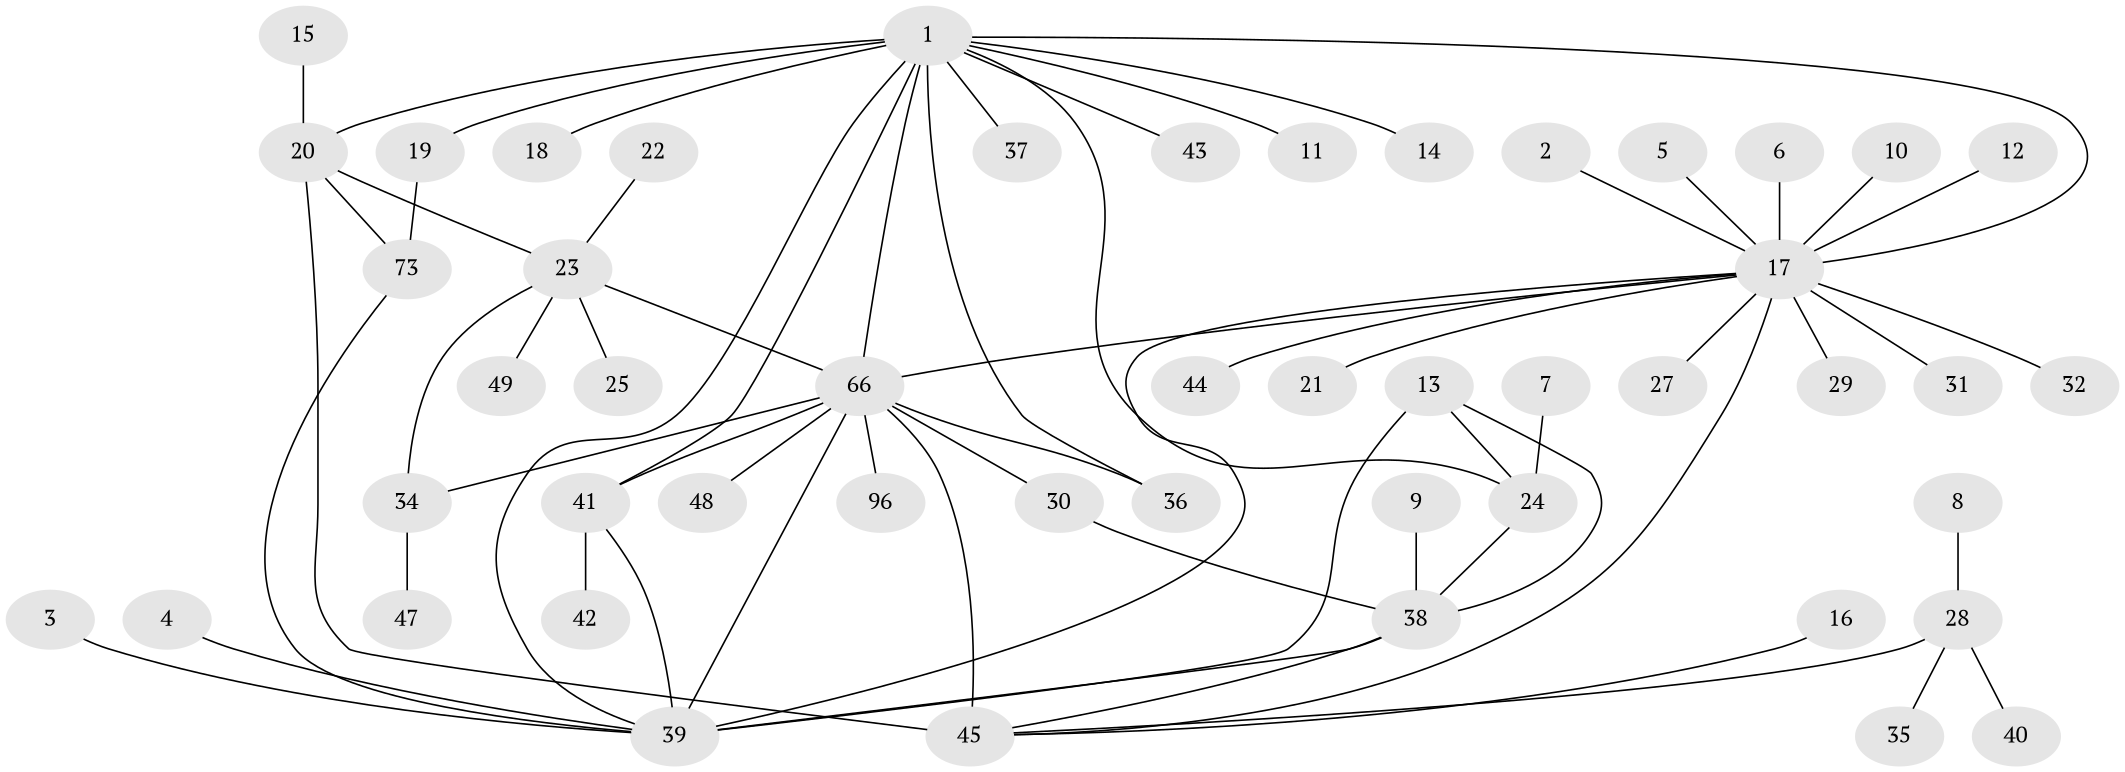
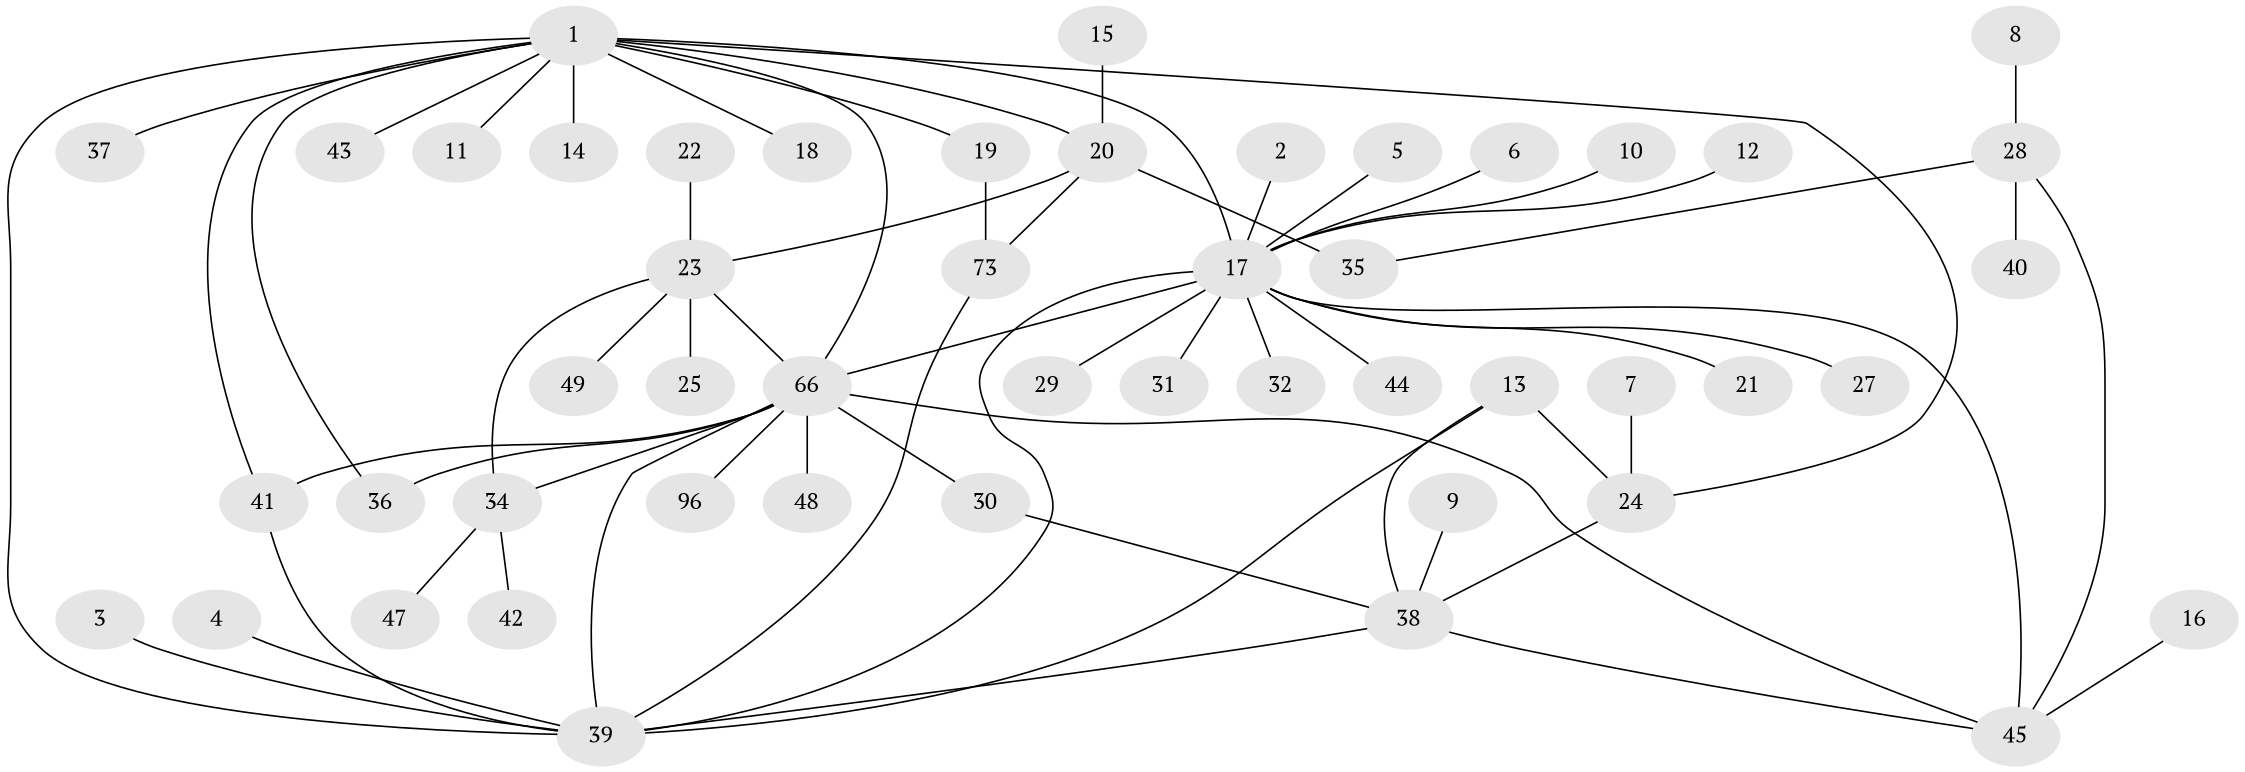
(586, 561) -> (505, 561)
(401, 659) -> (1234, 212)
